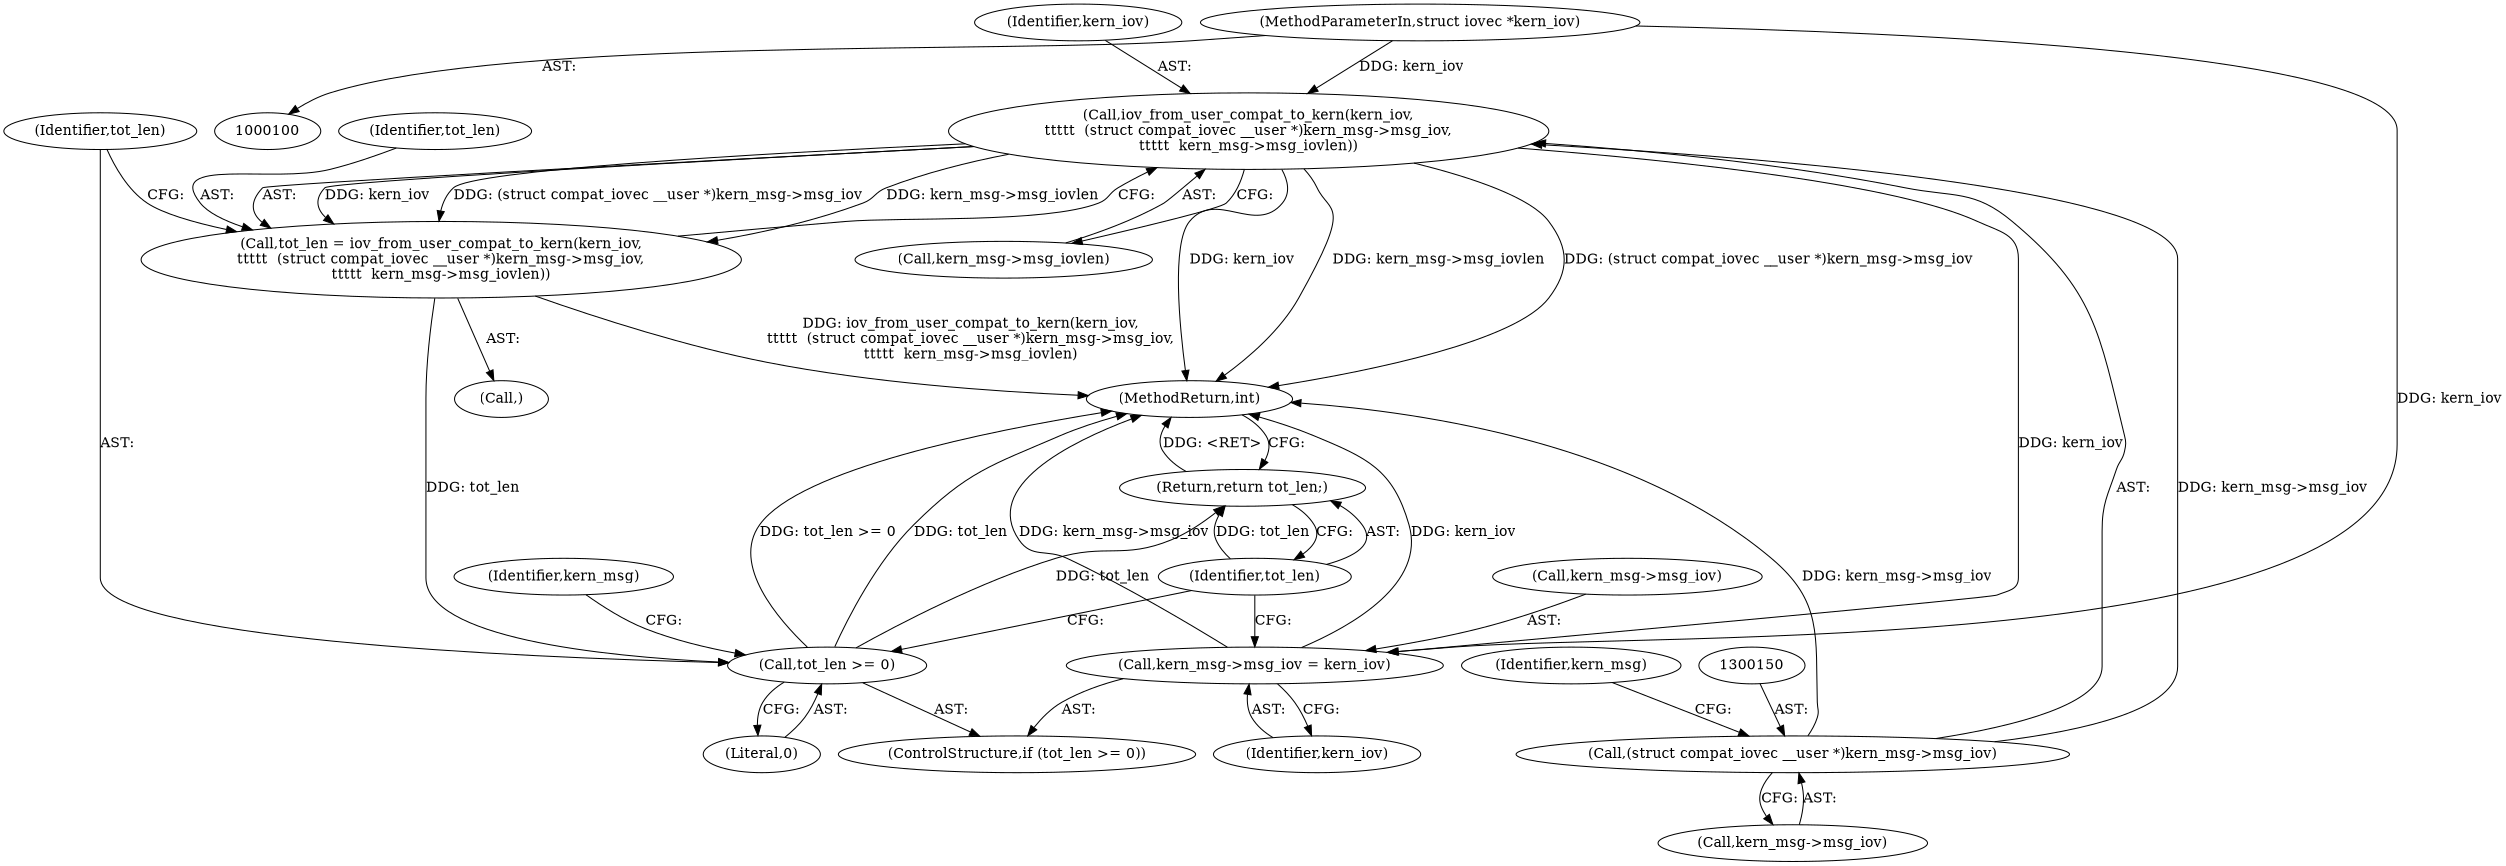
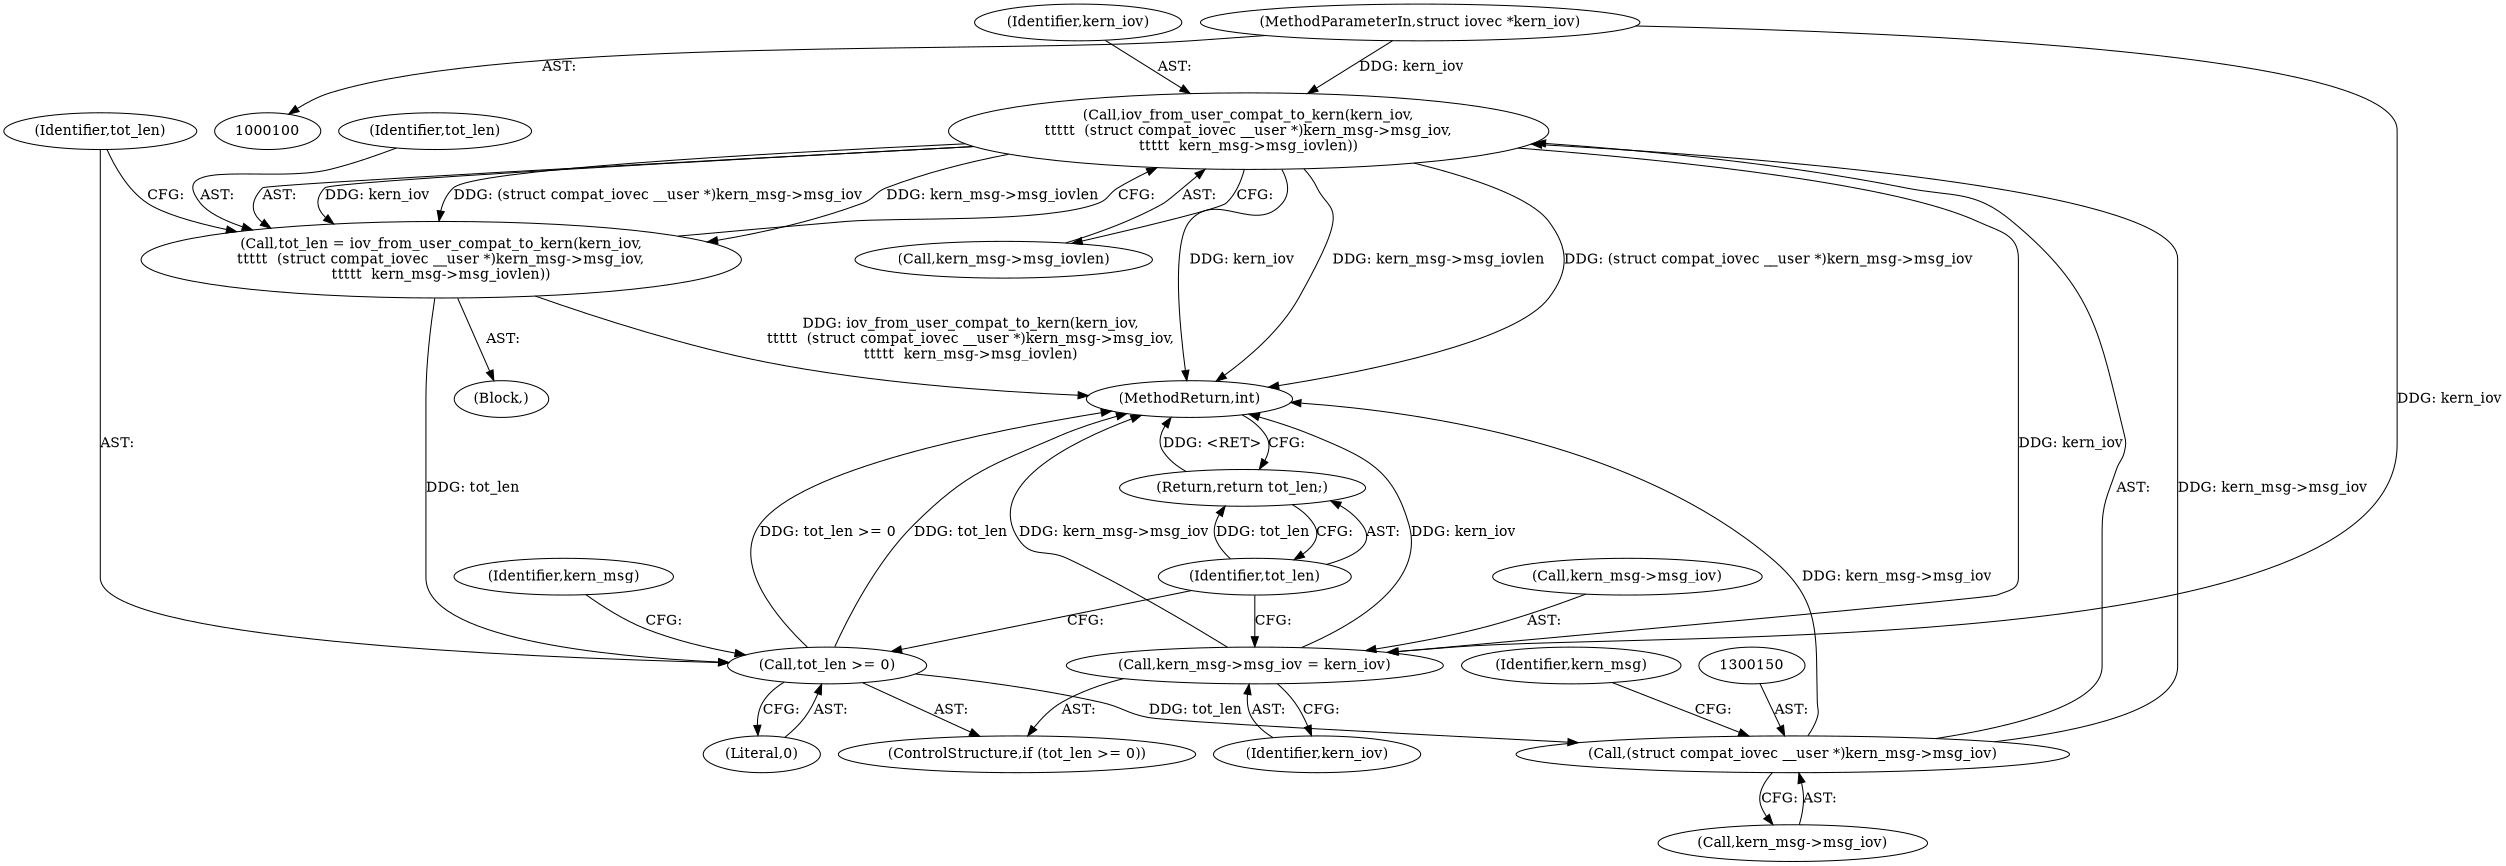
(501, 399) -> (501, 399)
(1032, 566) -> (1239, 724)
